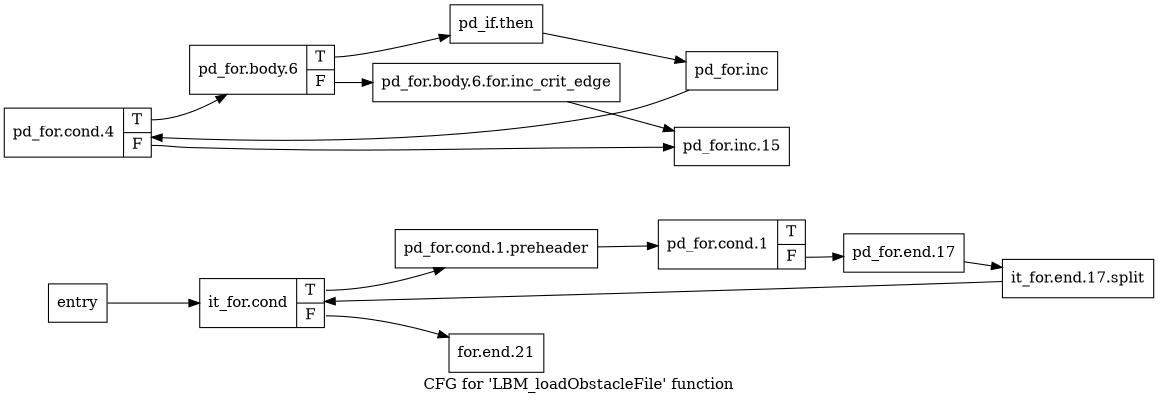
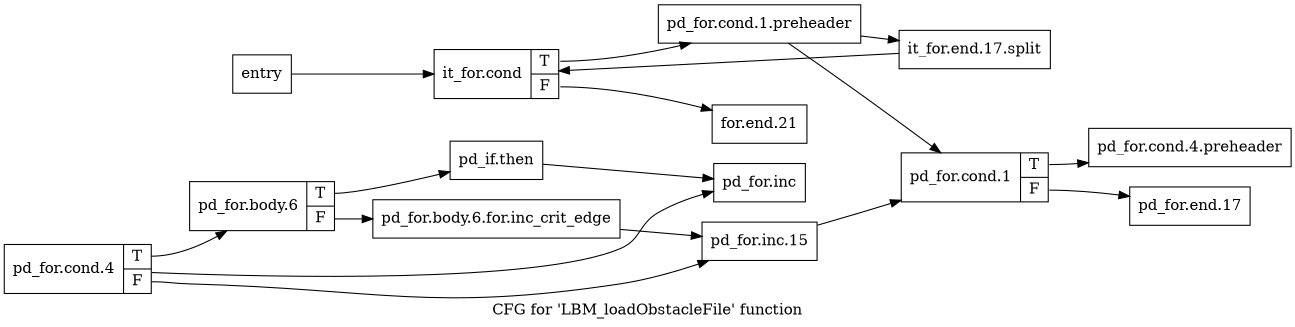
(428, 136) -> (438, 274)
none -> (1190, 148)
none -> (854, 215)
(978, 264) -> (875, 38)
